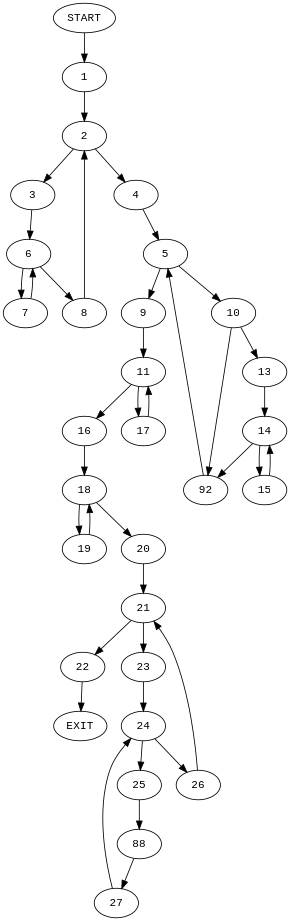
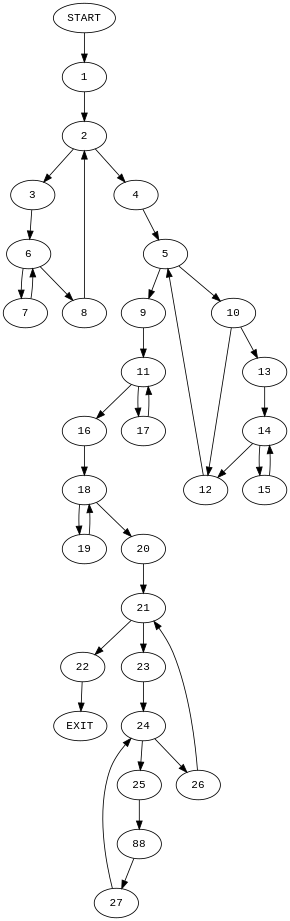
(206, 490) -> (206, 490)
